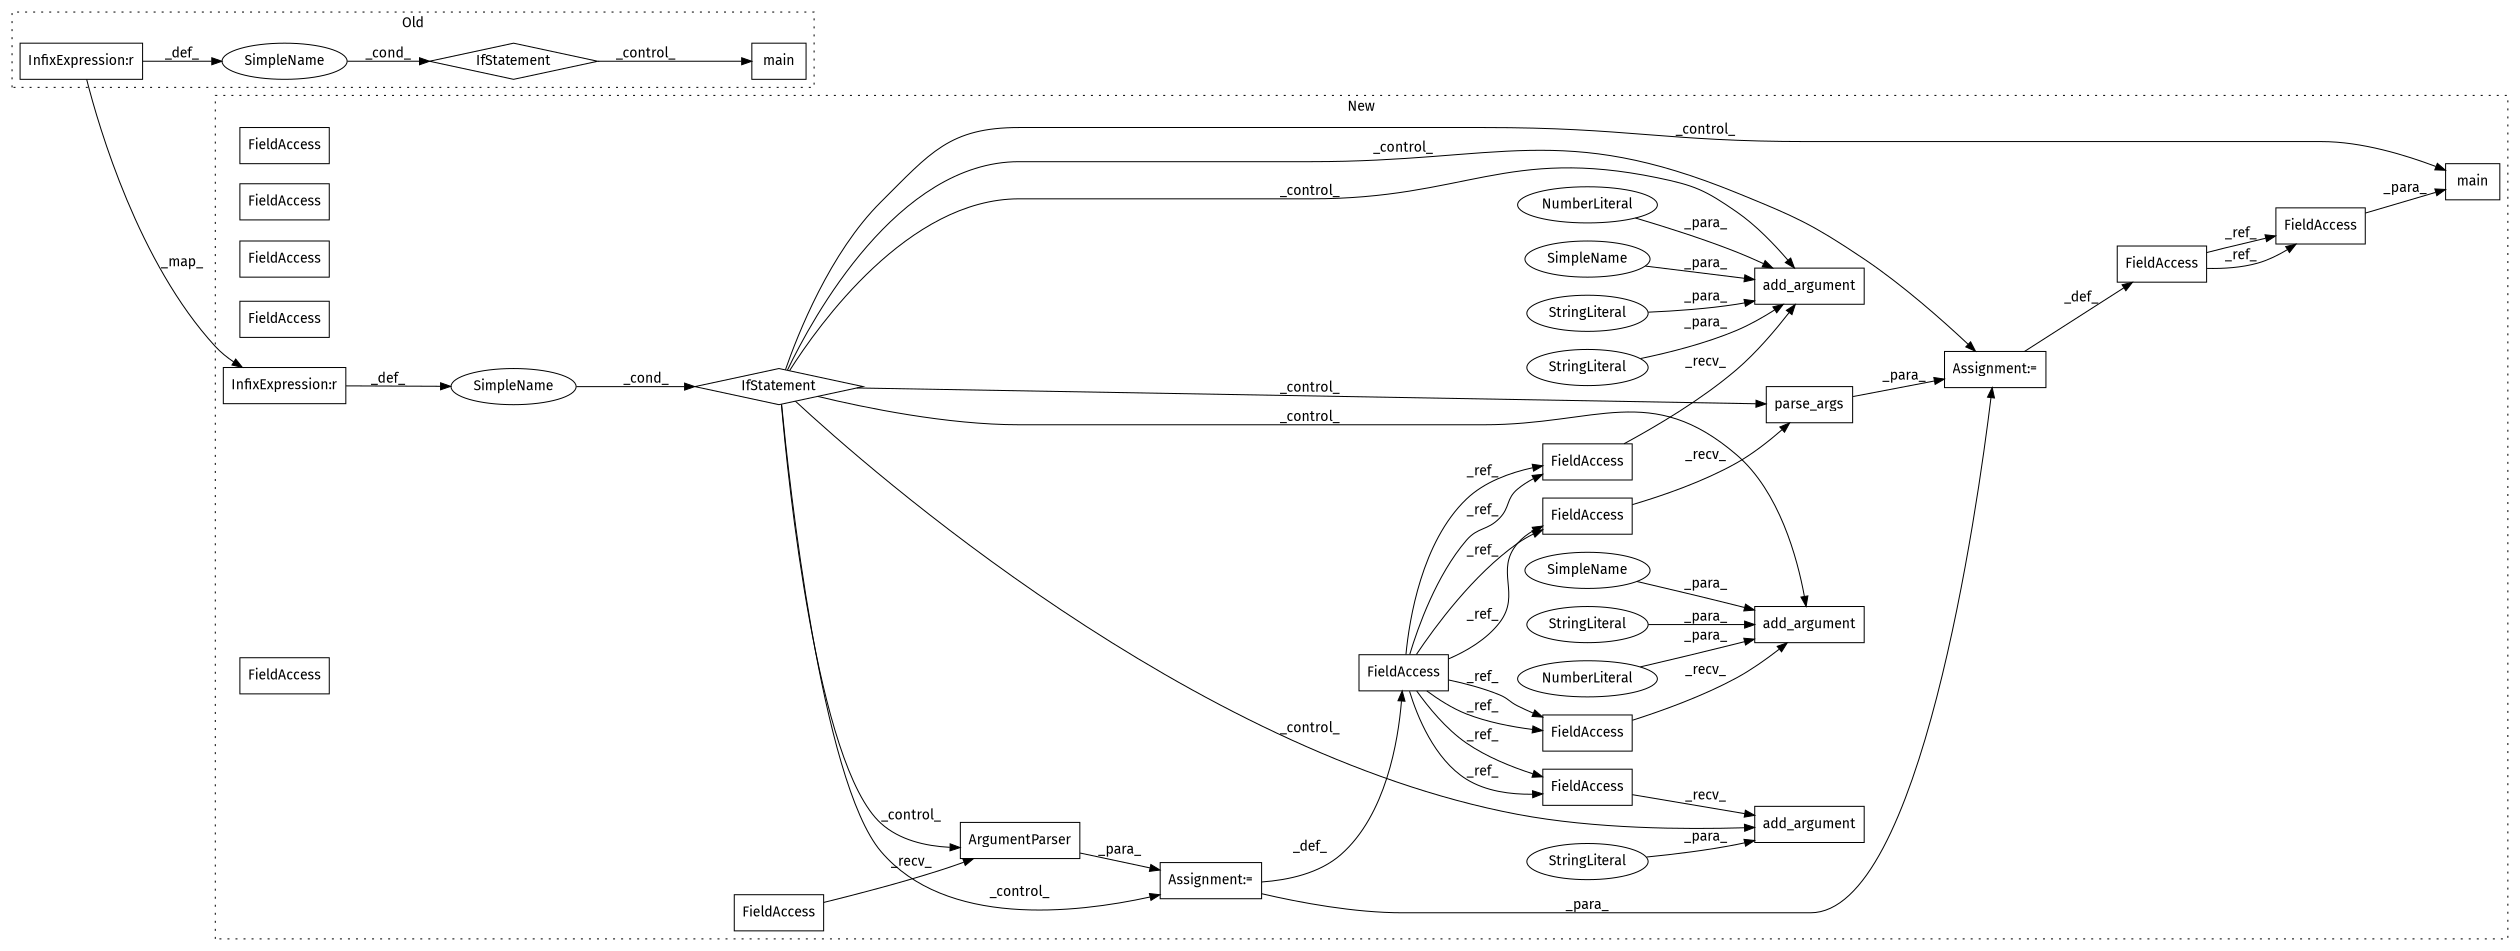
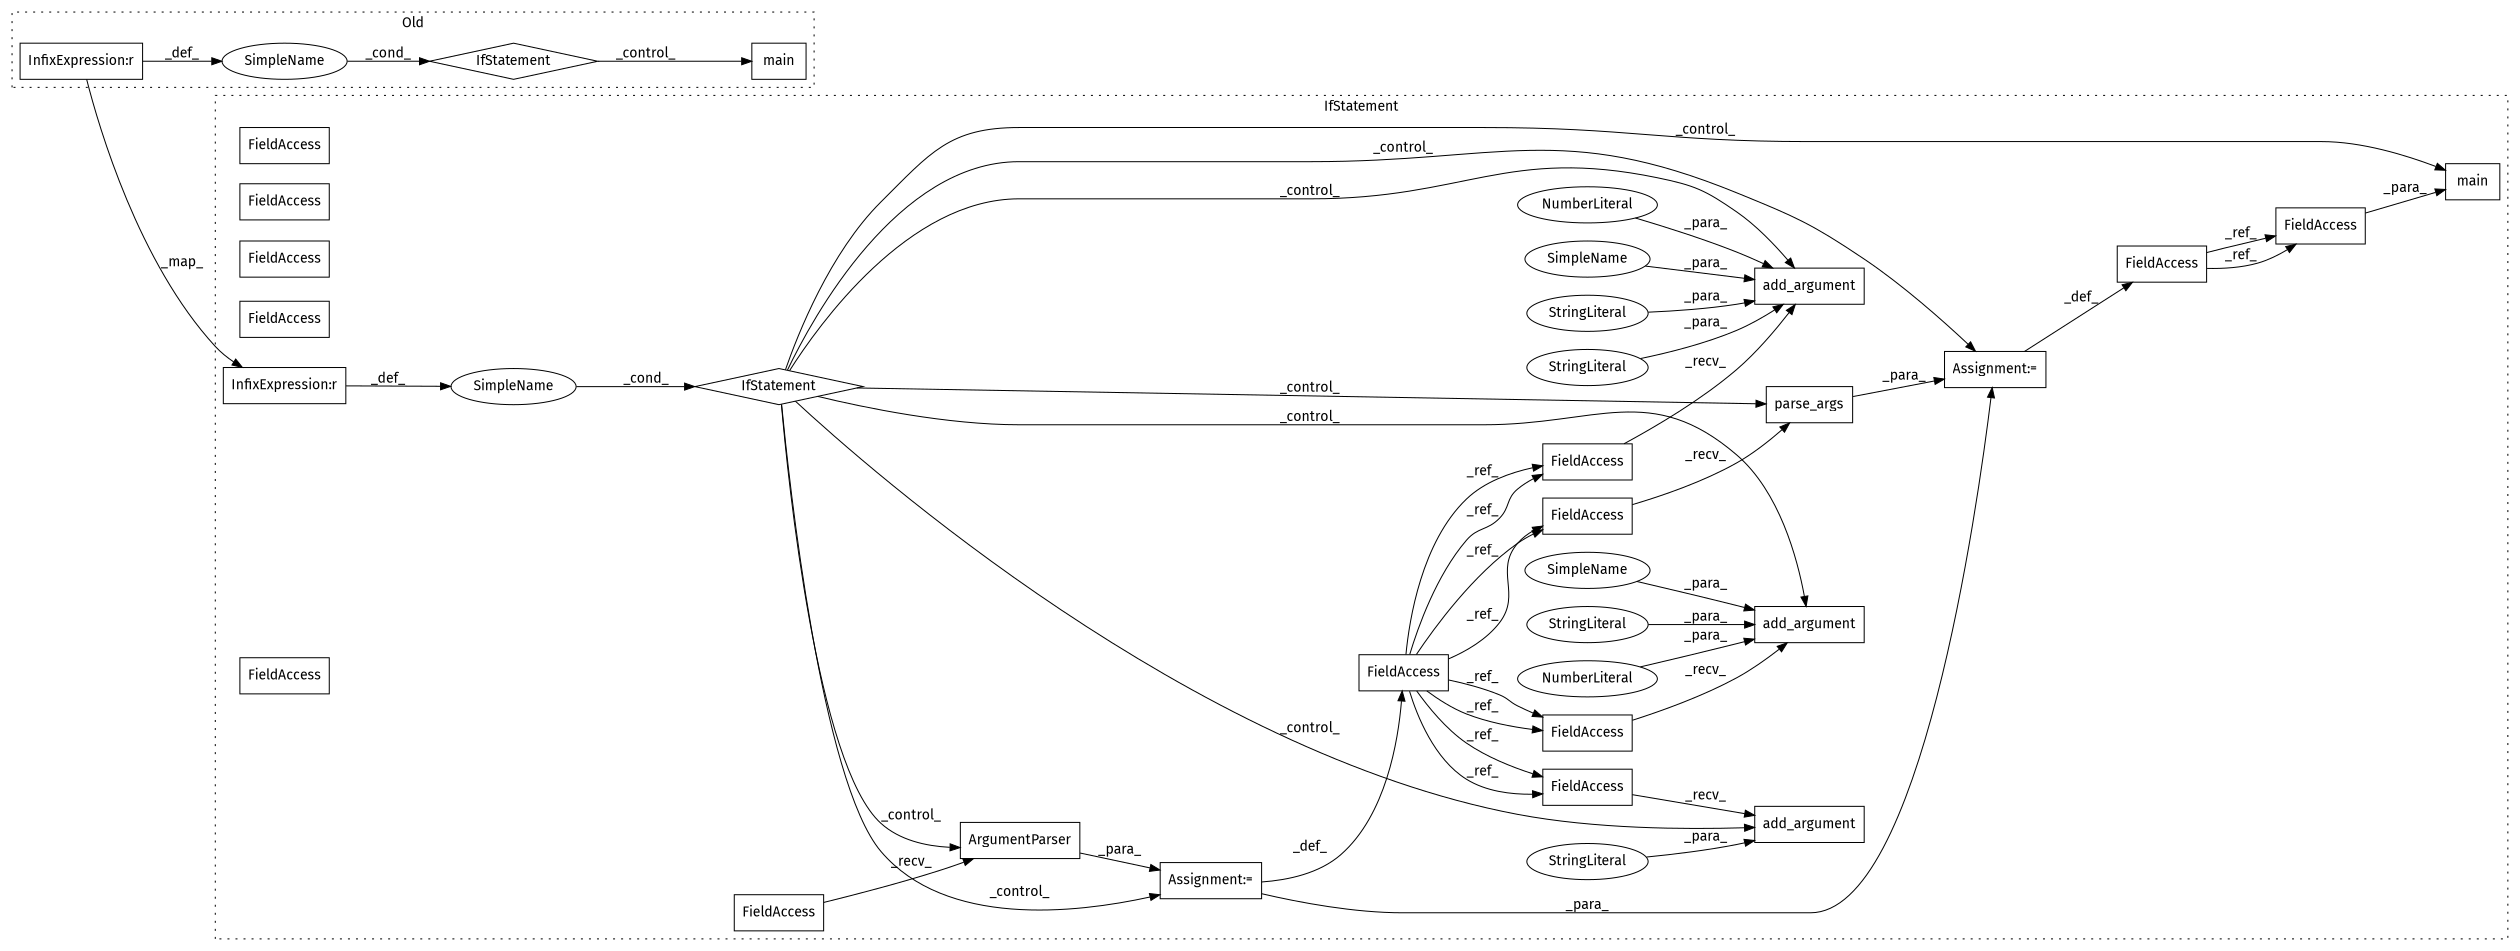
(1362, 107) -> (1362, 107)
